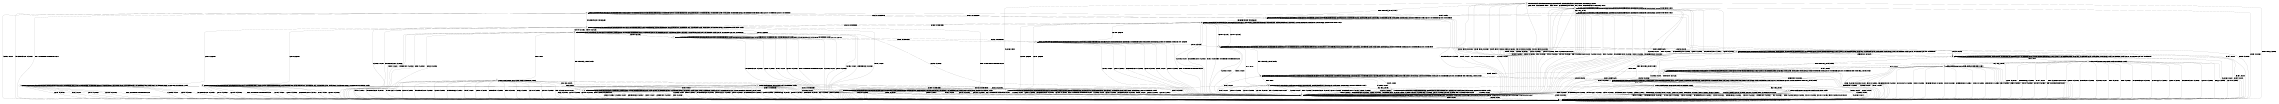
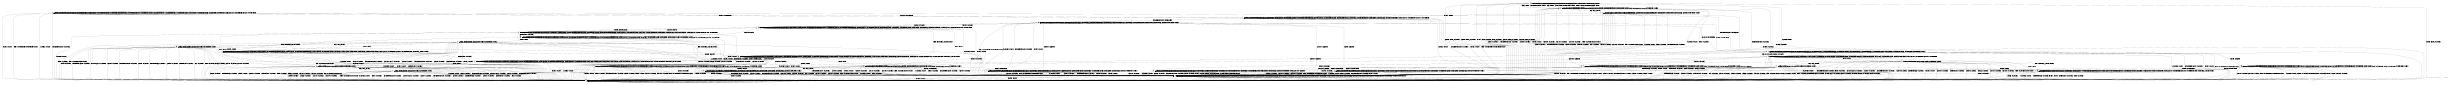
(1396, 9) -> none
(1150, 43) -> none
(1876, 66) -> (340, 47)
